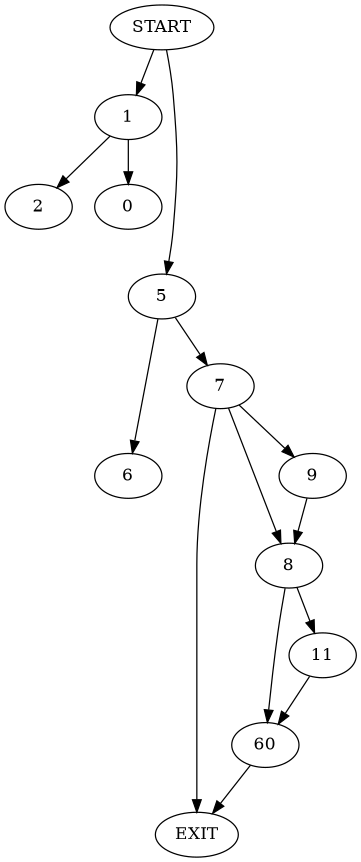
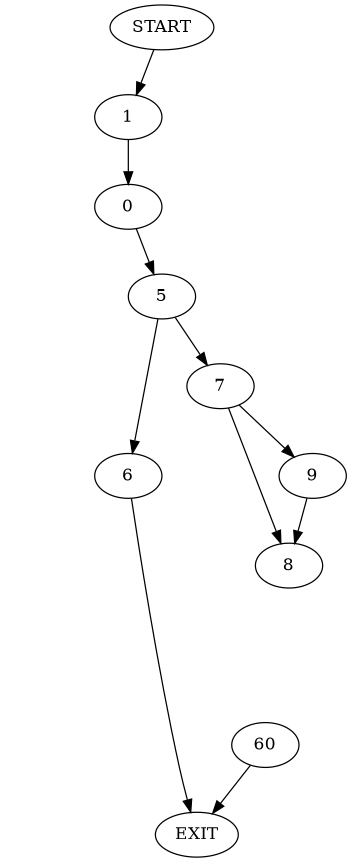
(177, 156) -> (143, 246)
(39, 207) -> none
(197, 603) -> (156, 650)
(276, 649) -> none
(323, 655) -> none
